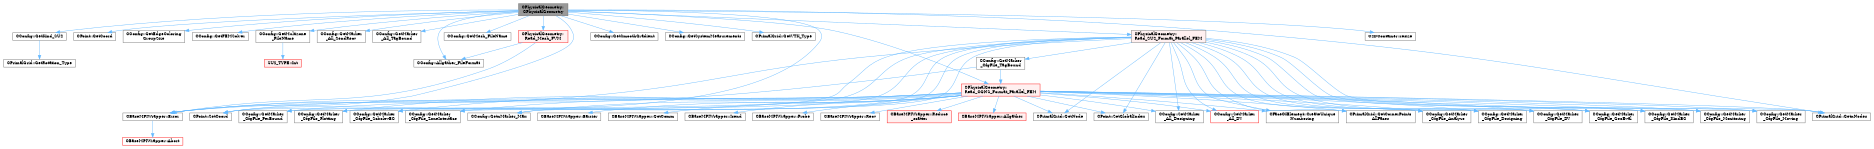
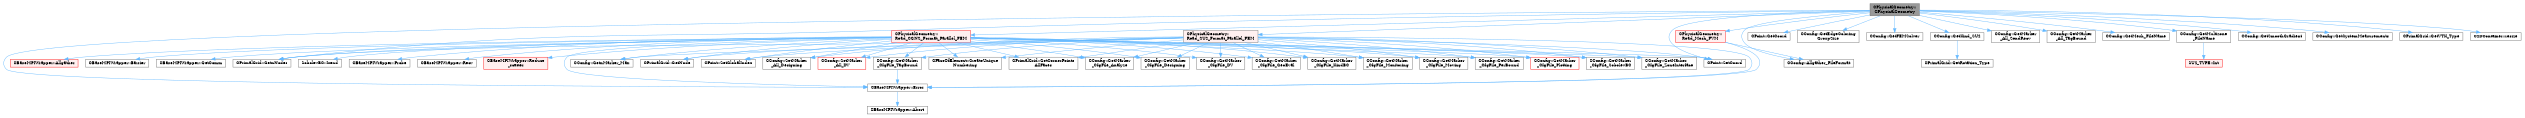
(1001, 75) -> (916, 49)
(319, 117) -> (1555, 63)
(715, 117) -> (320, 63)
(153, 141) -> (897, 110)
